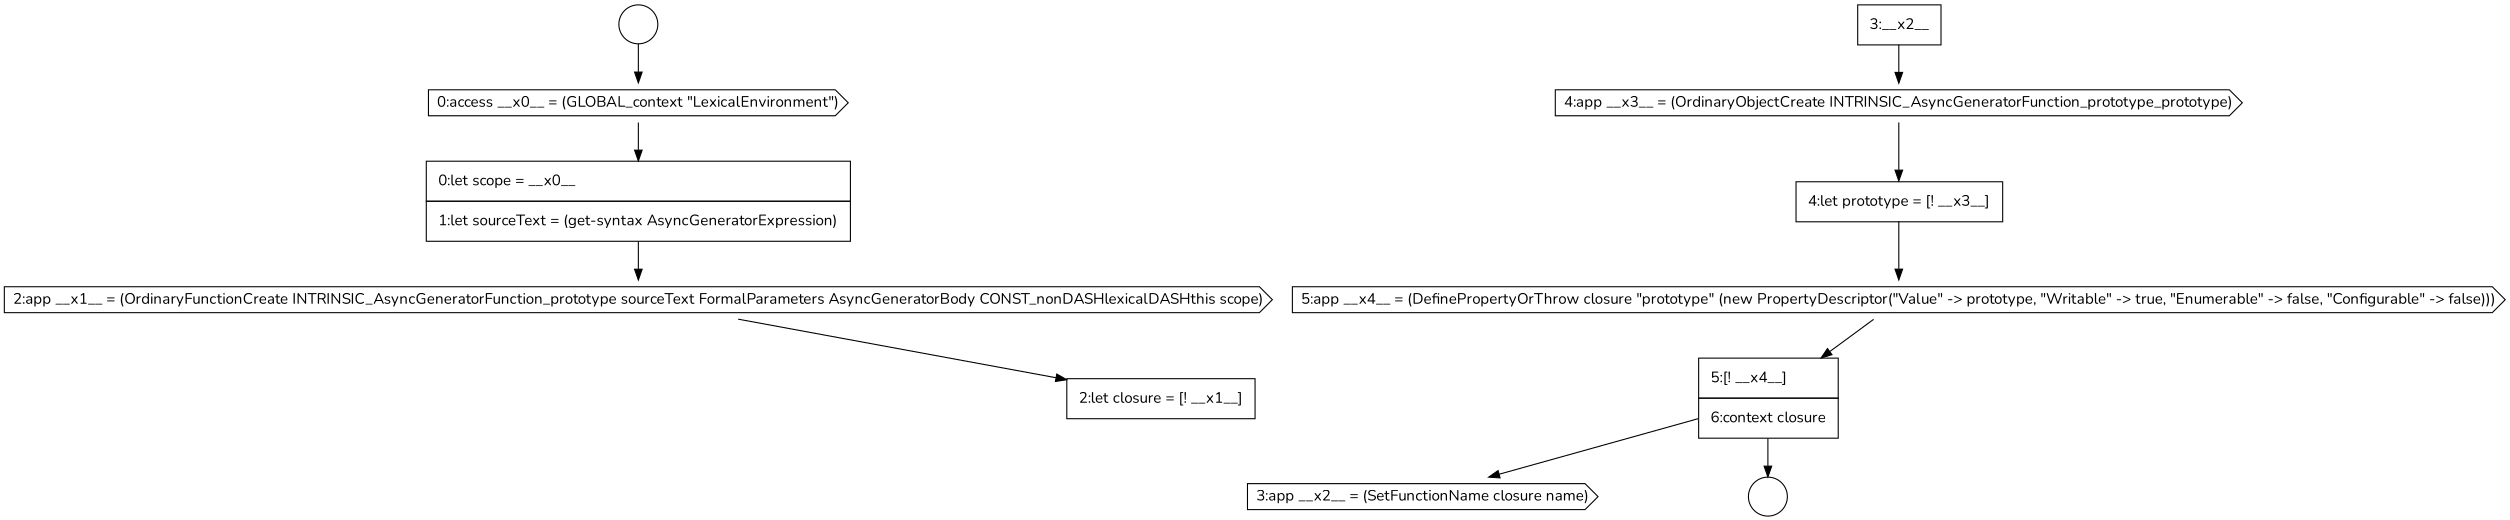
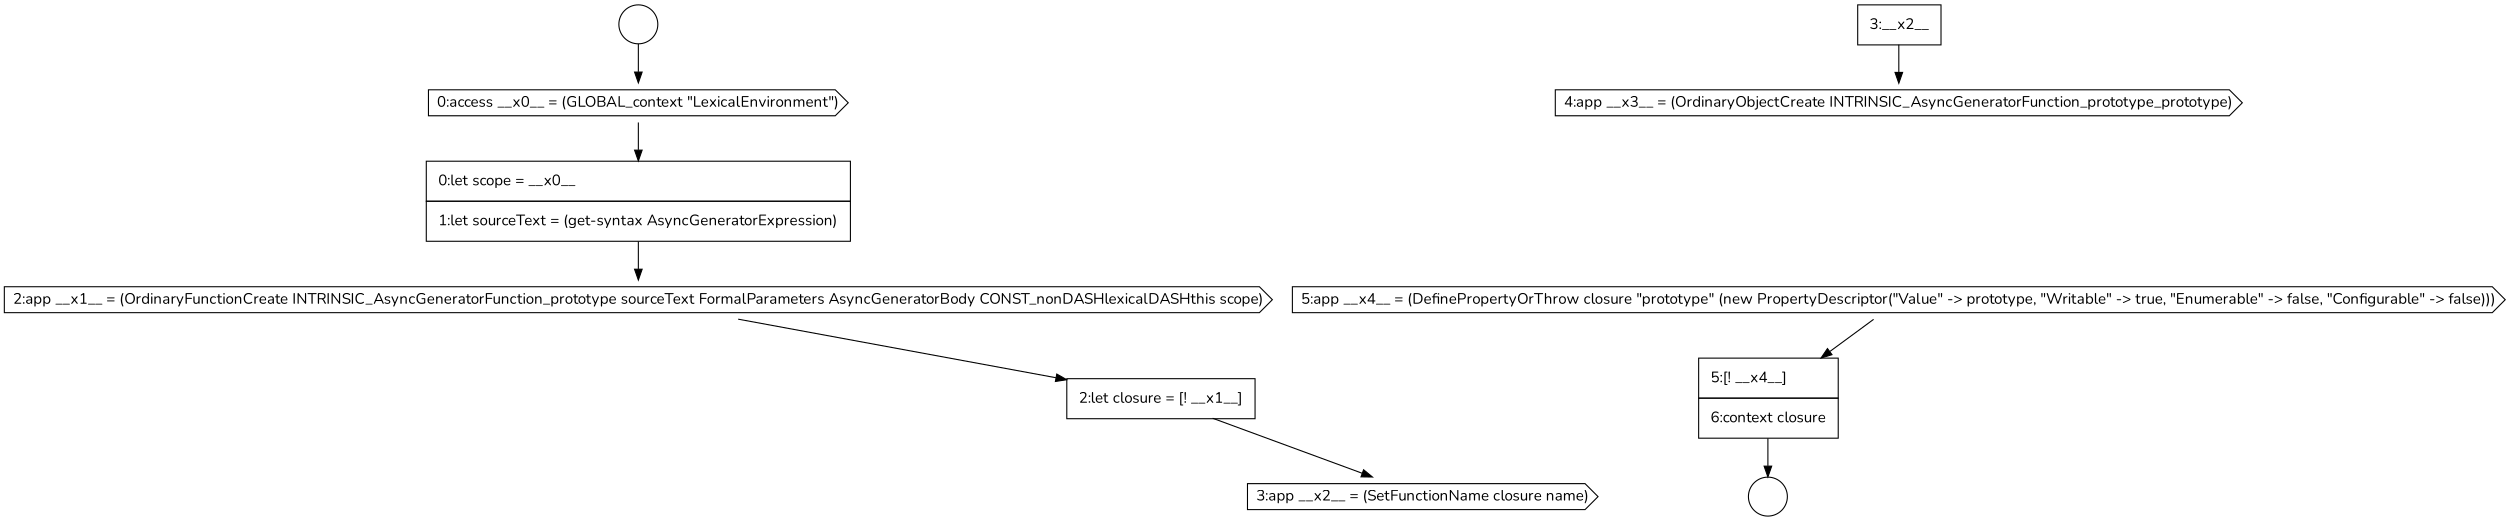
(1899, 201) -> none
(1599, 446) -> (1287, 446)
